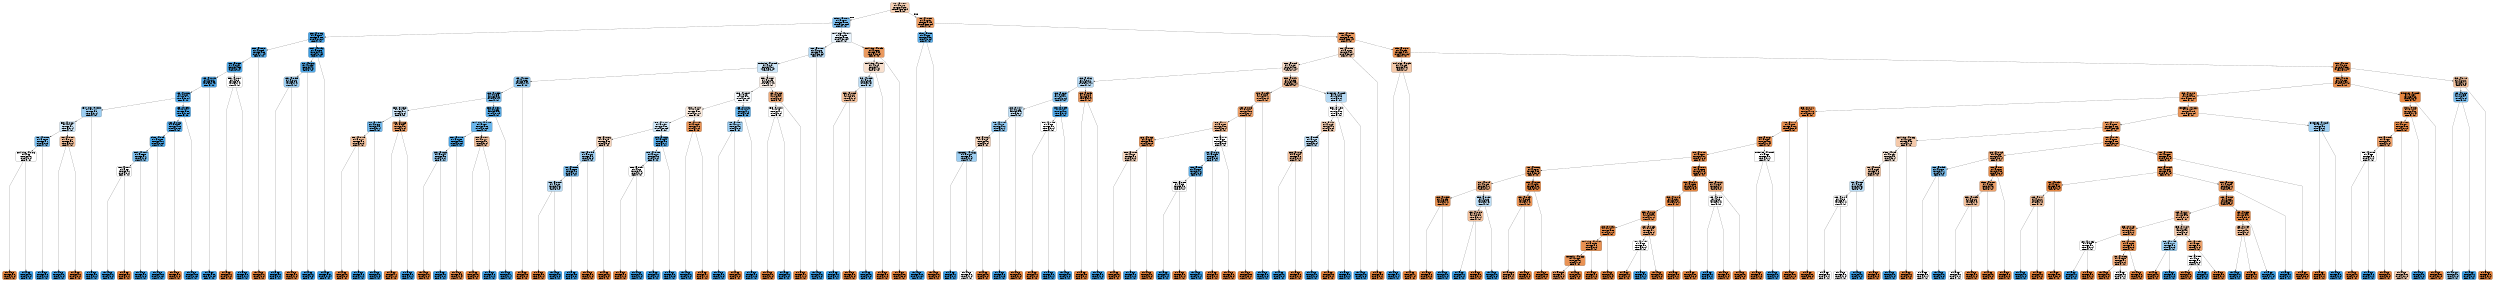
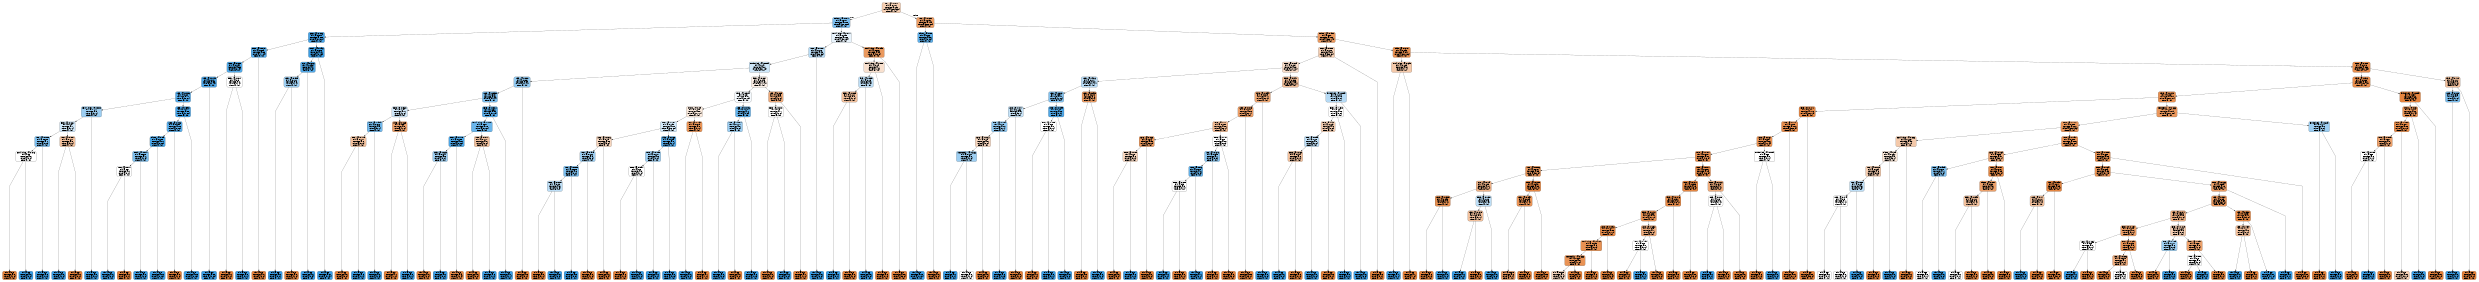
(1558, 275) -> (1558, 275)
(2453, 275) -> none
